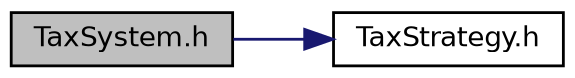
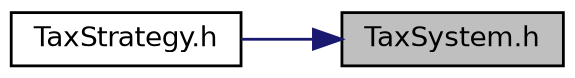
(269, 39) -> (277, 39)
